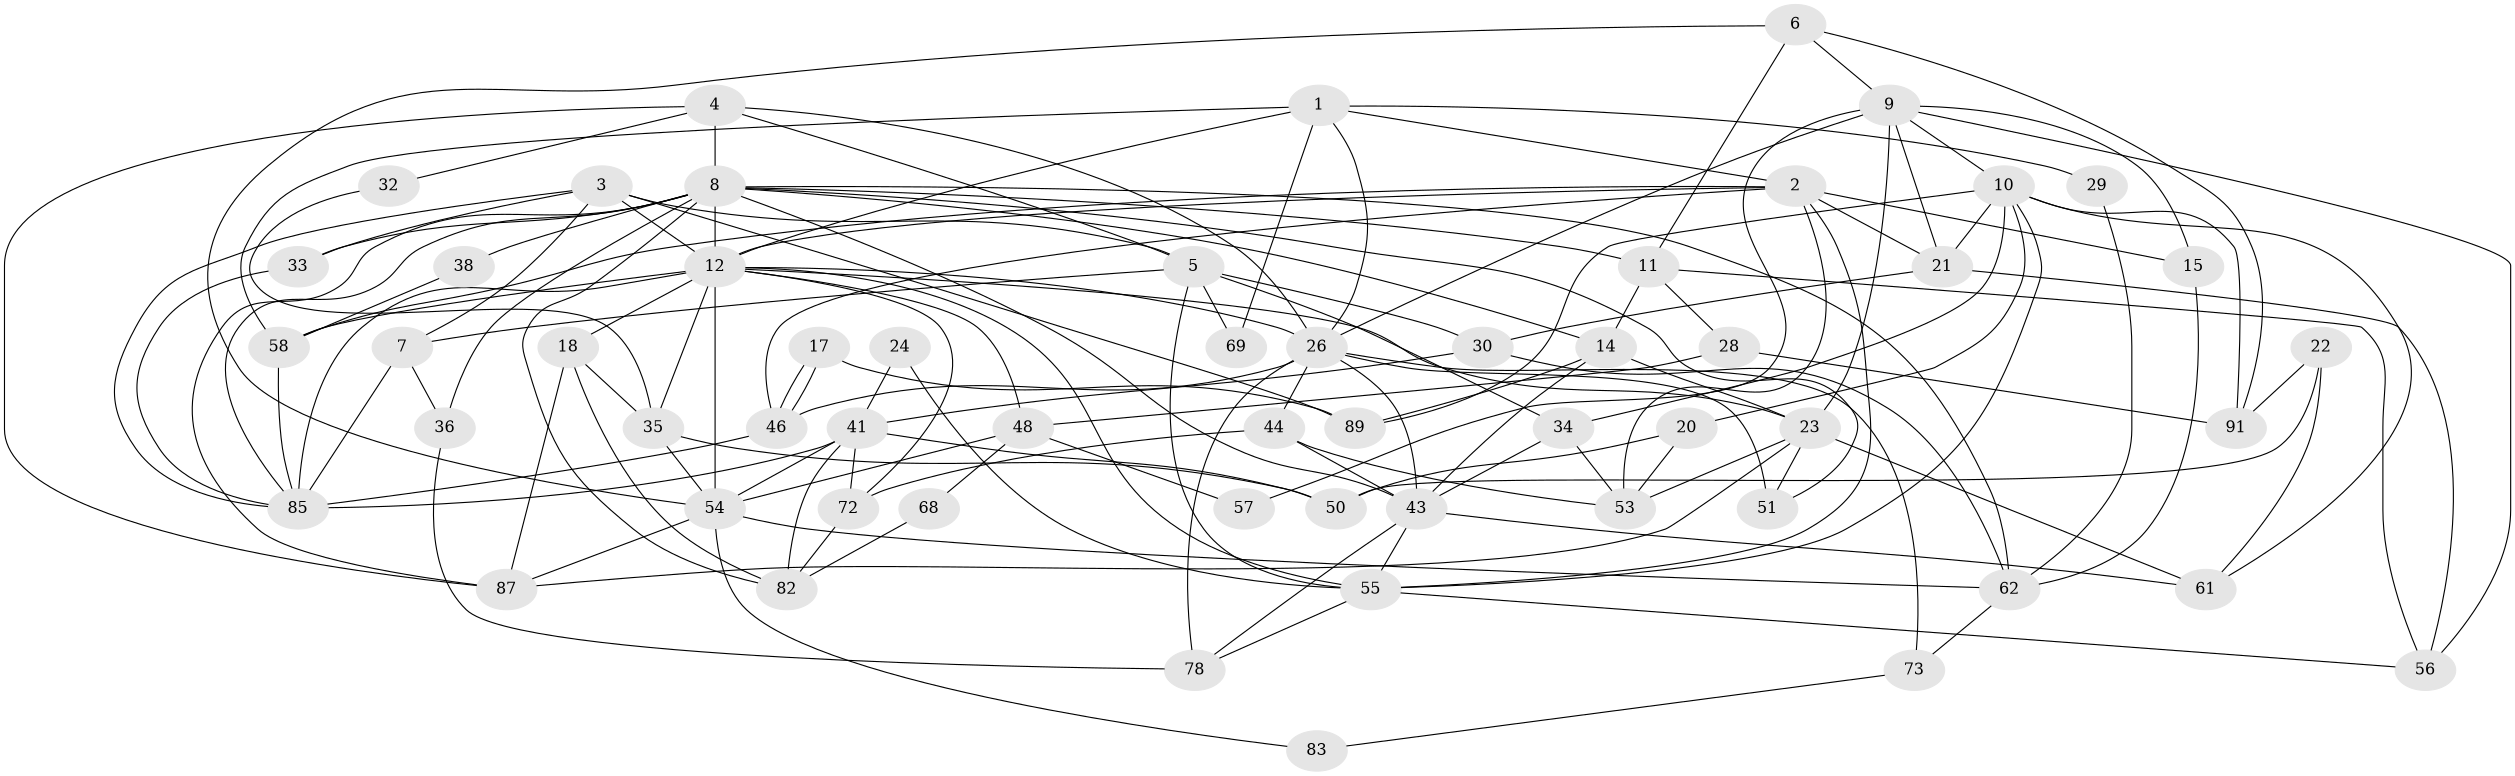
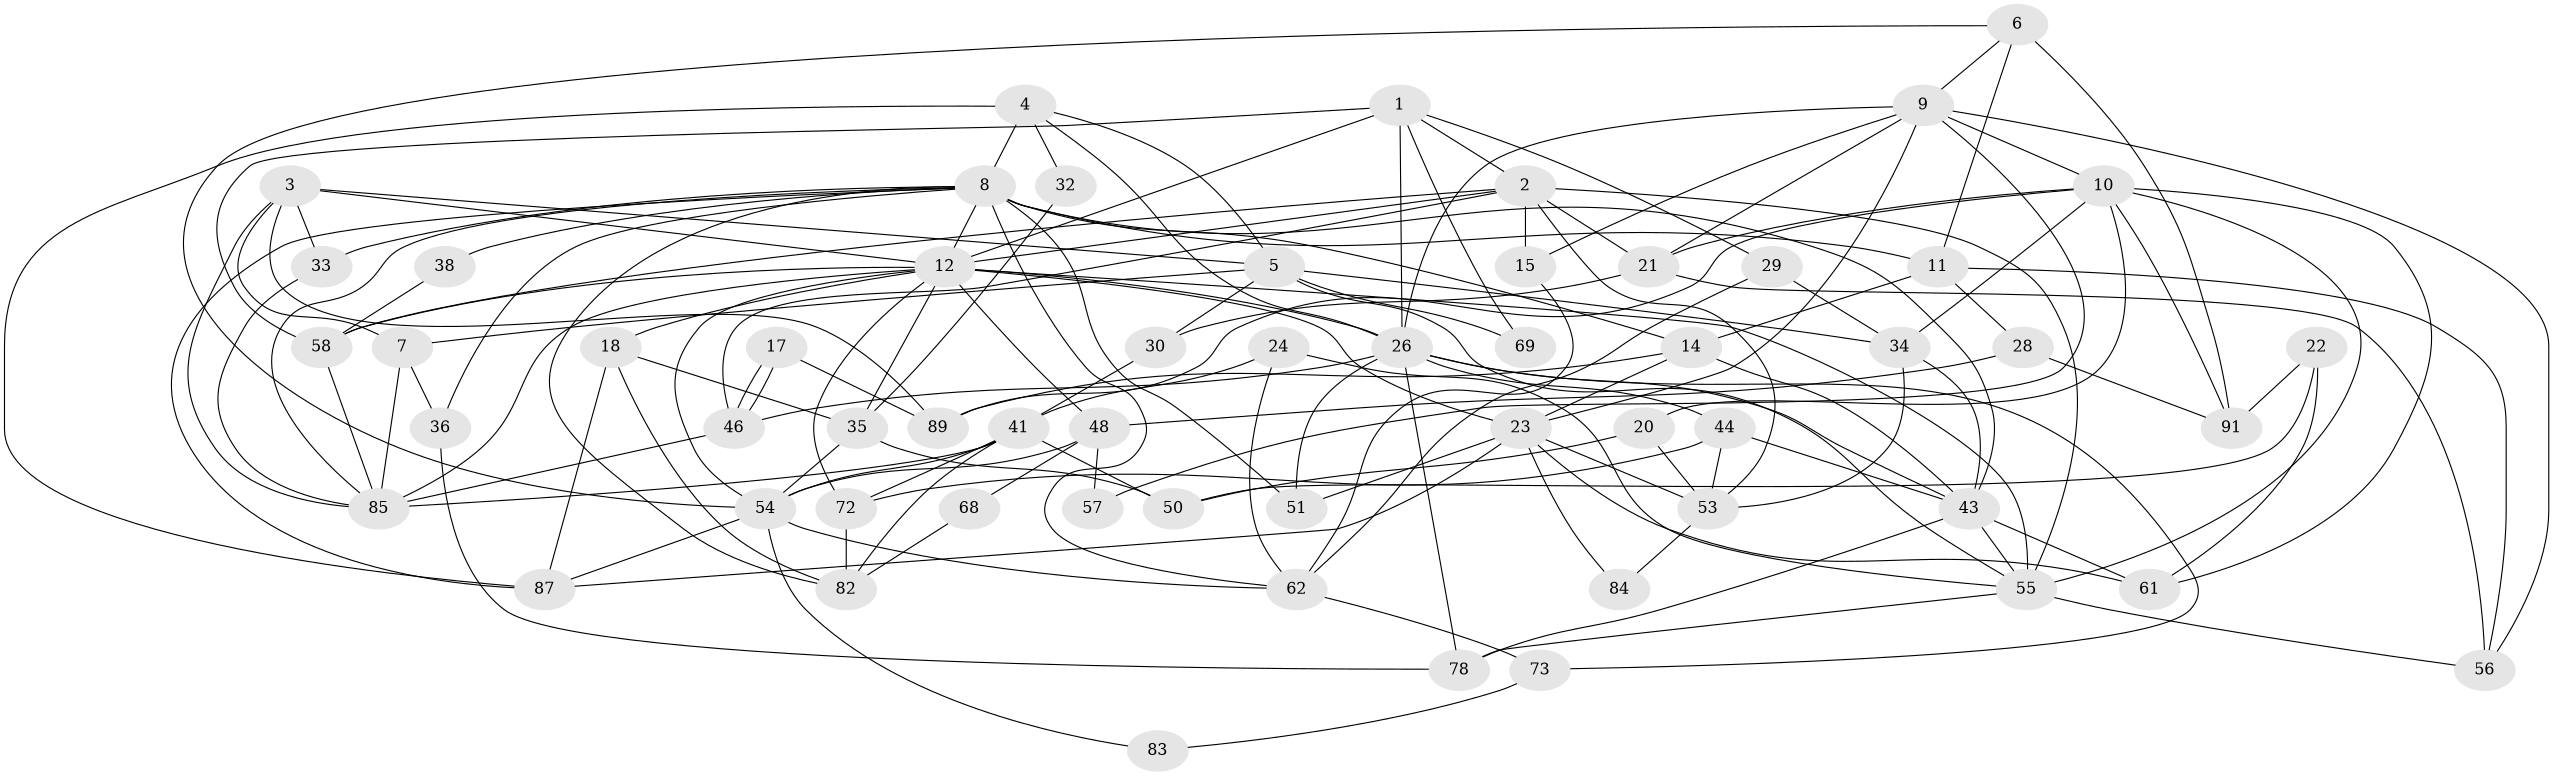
none -> (1838, 308)
(1831, 381) -> (1251, 499)
none -> (1620, 590)
